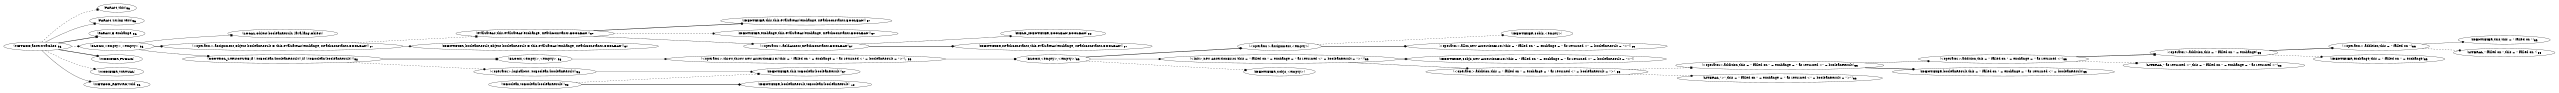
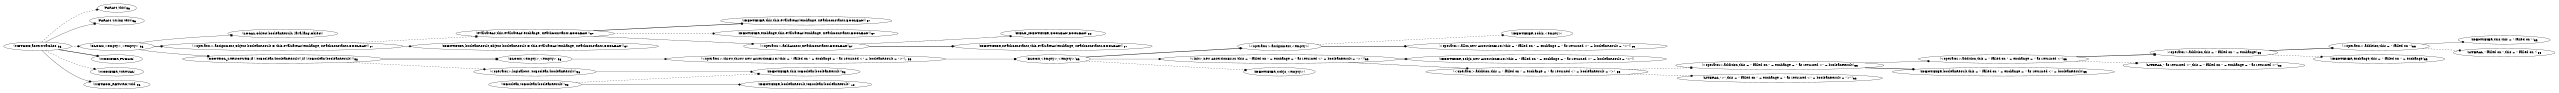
(66, 22) -> (66, 22)
(117, 34) -> none
(844, 71) -> (844, 71)
(660, 85) -> (660, 85)
